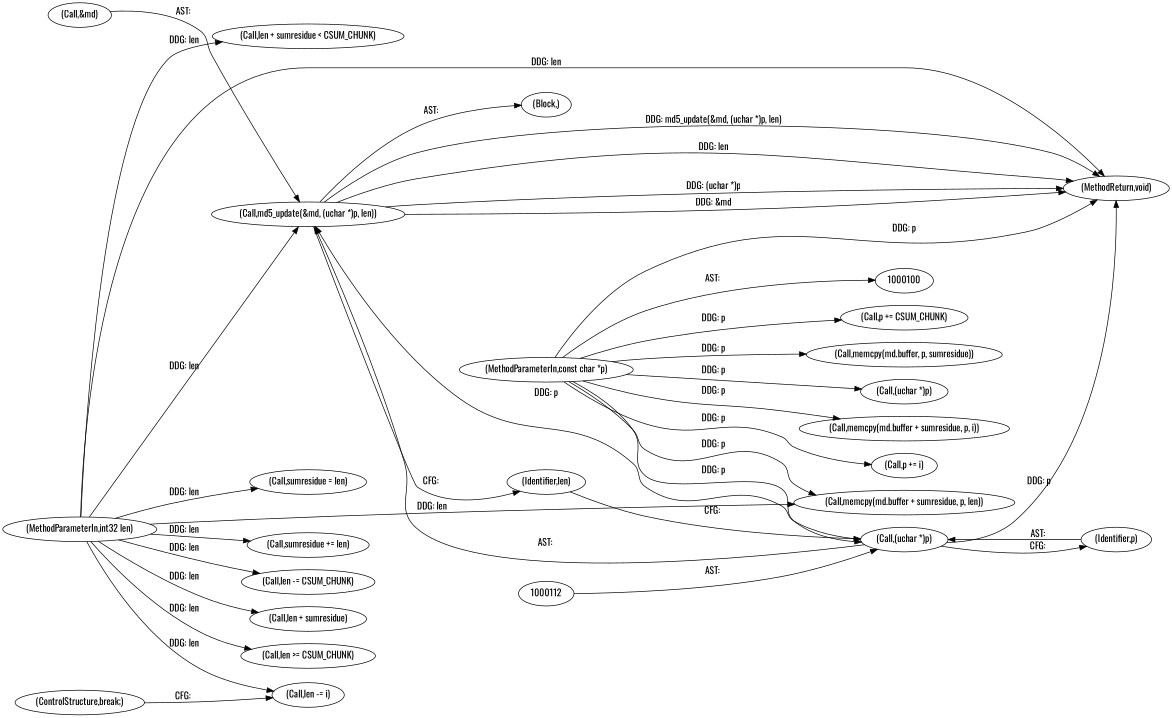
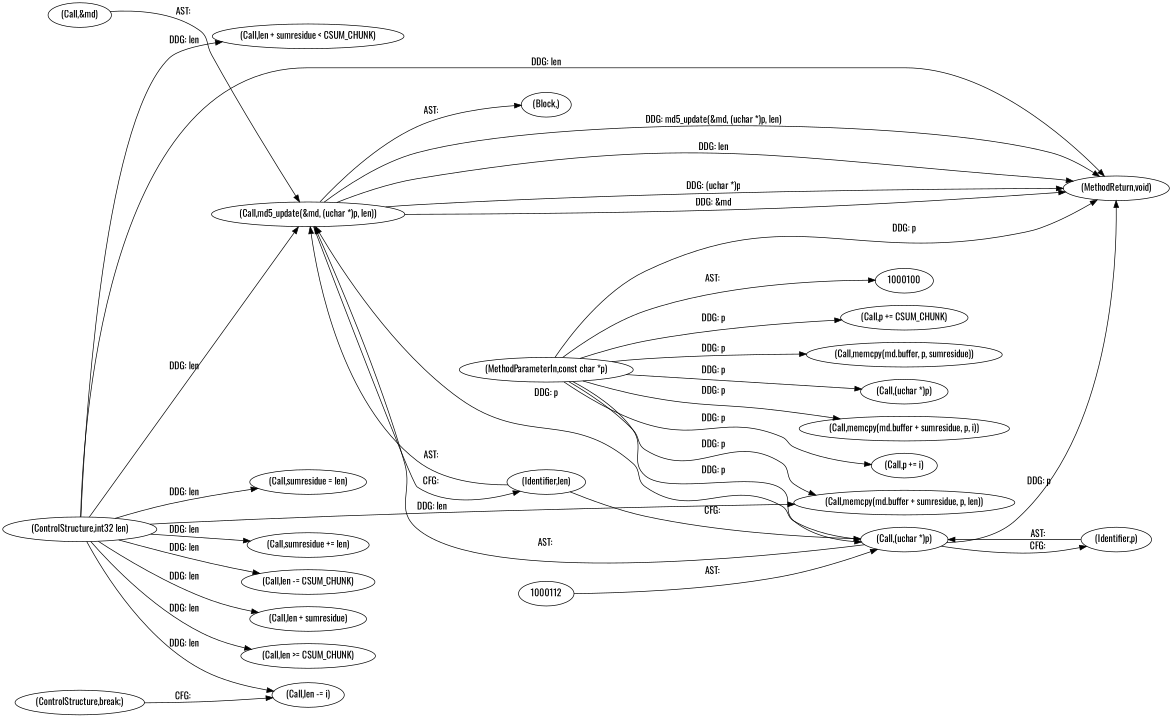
none -> (366, 400)
(80, 529) -> (80, 529)
